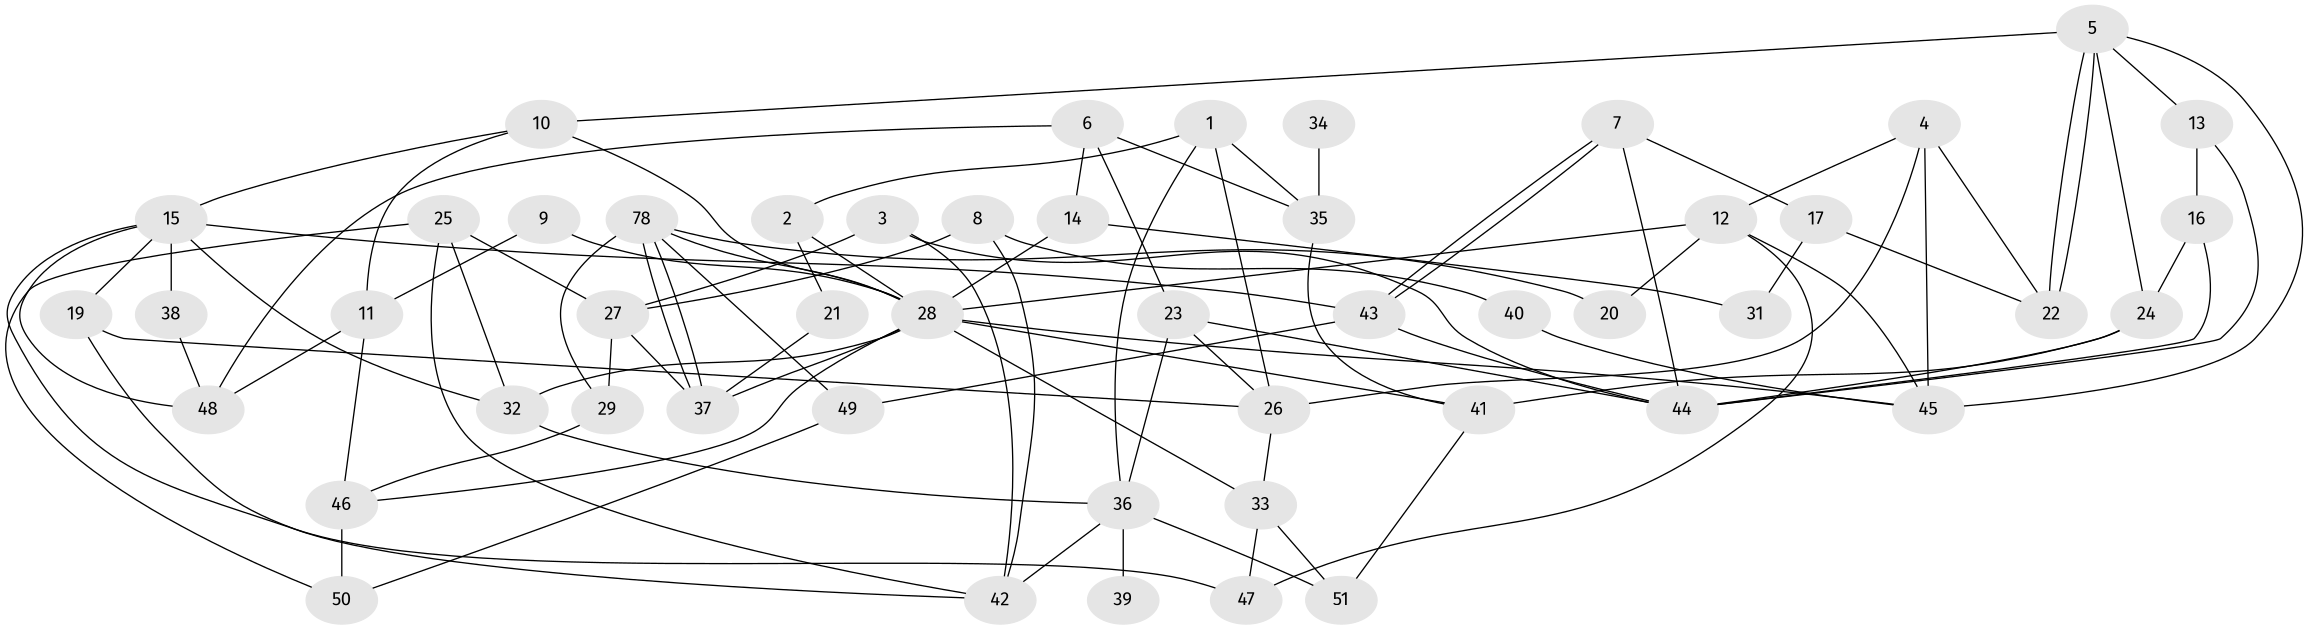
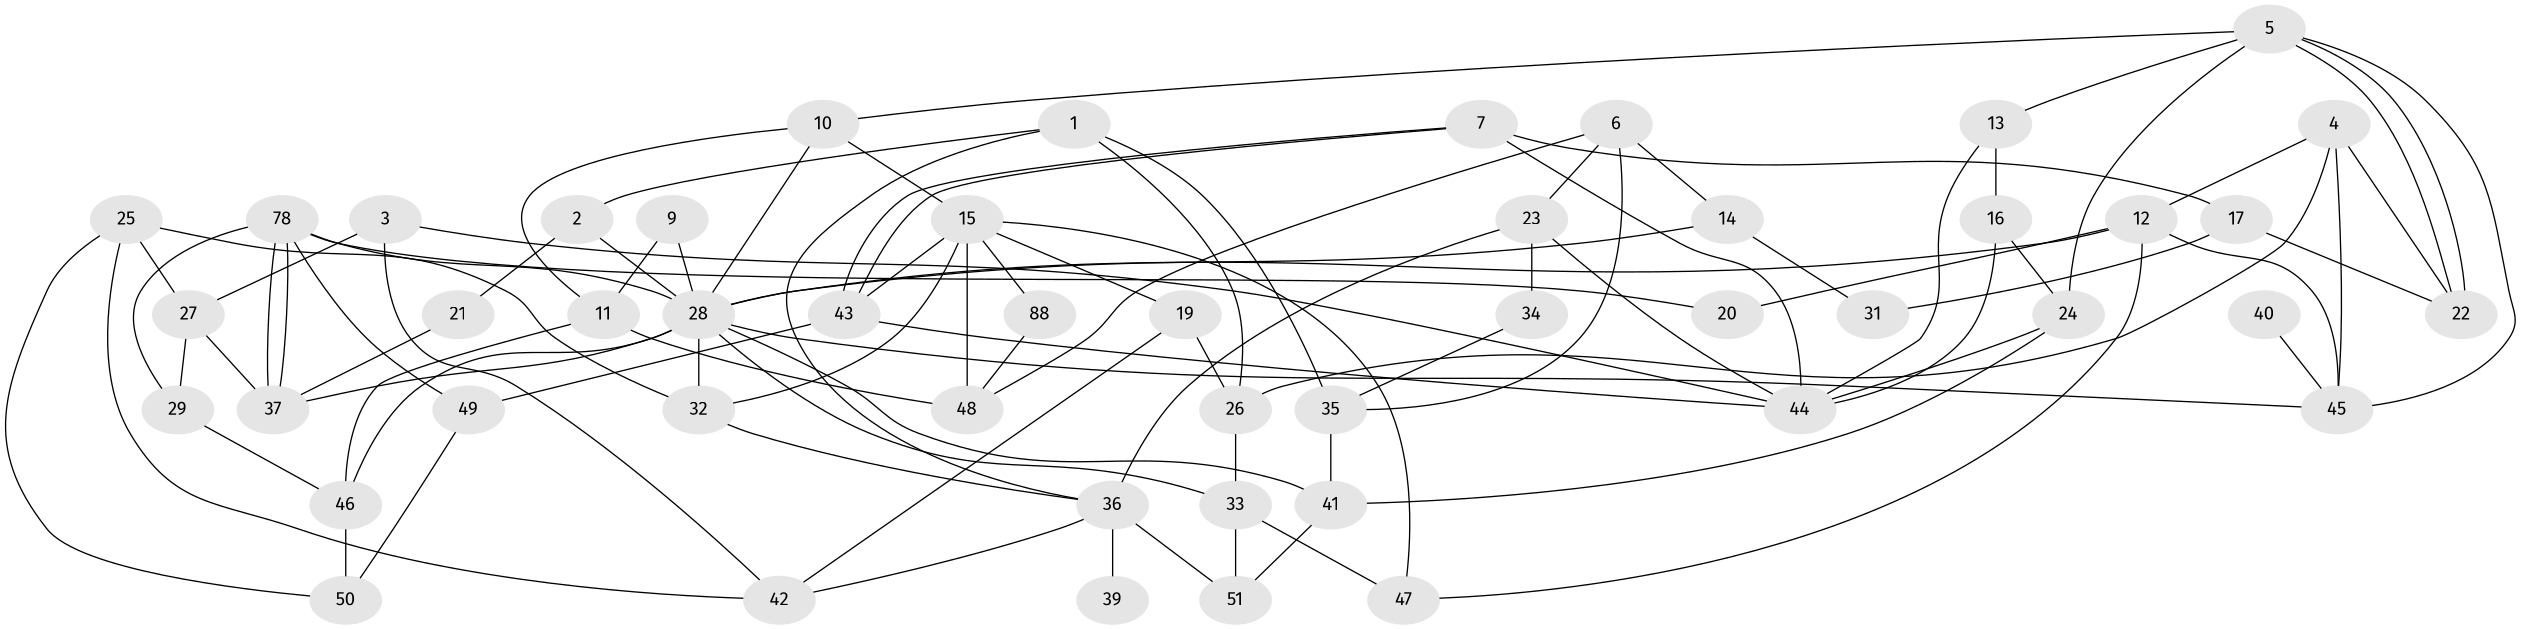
(978, 219) -> none
(171, 315) -> (1040, 315)
(1216, 355) -> (1532, 263)
